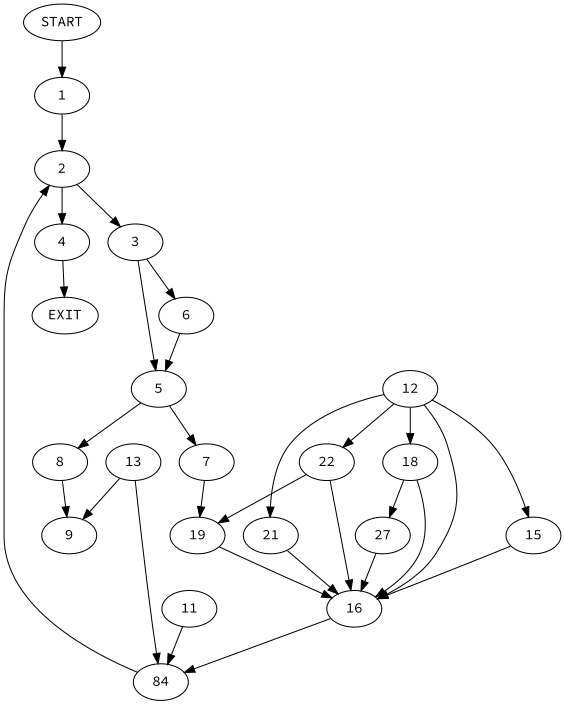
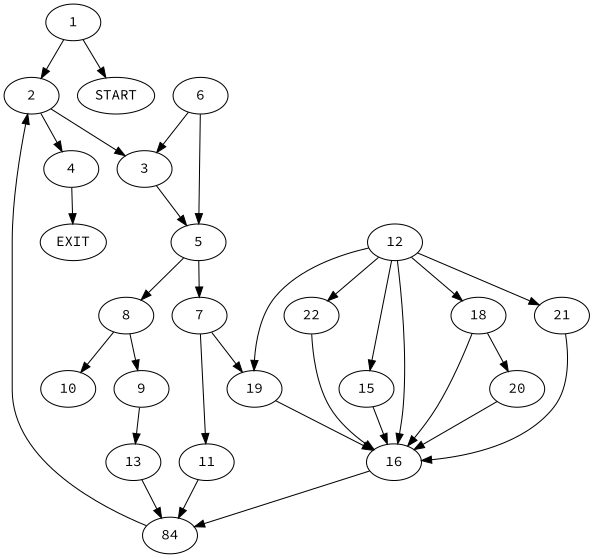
(62, 54) -> (92, 54)
(158, 275) -> (176, 128)
none -> (203, 384)
none -> (68, 389)
(105, 495) -> (138, 421)
(265, 497) -> (290, 283)
(383, 535) -> (517, 389)
